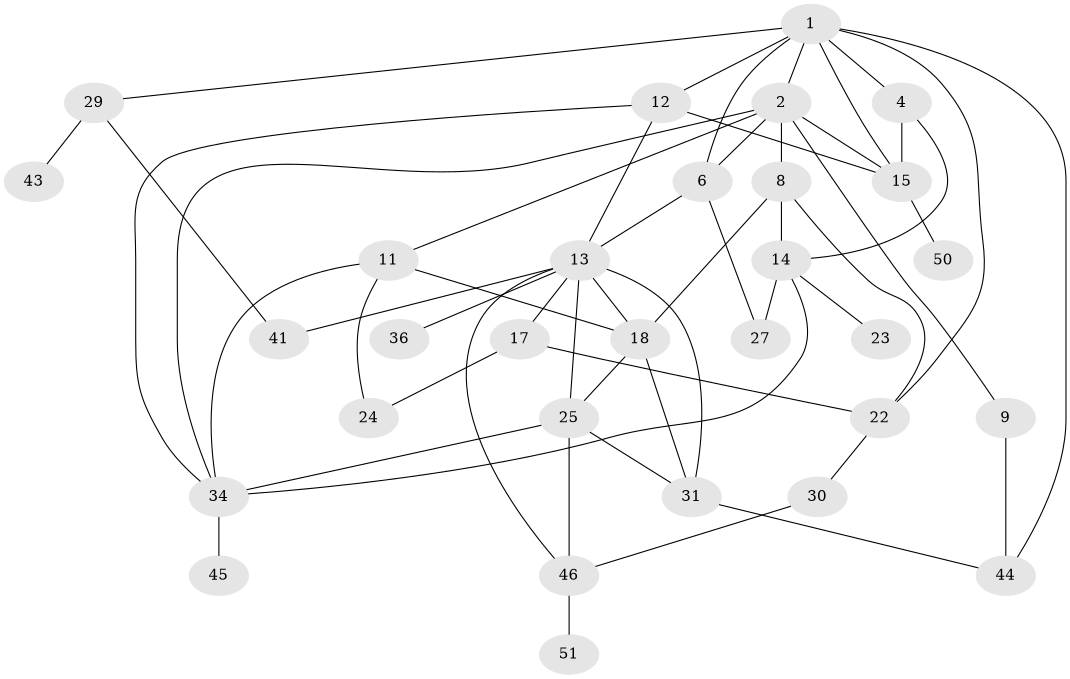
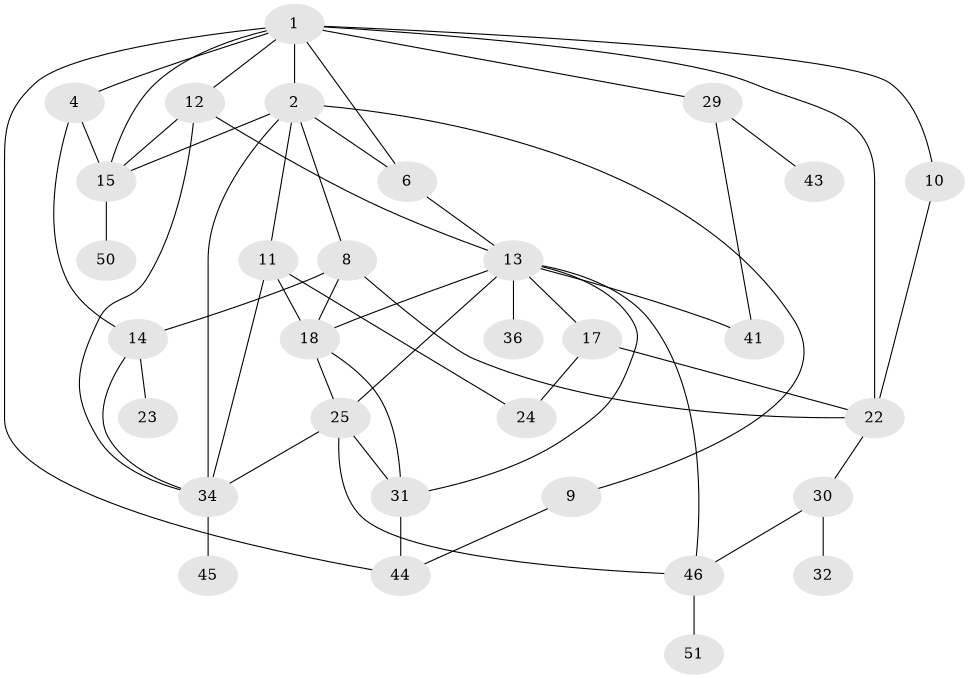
none -> (935, 182)
(761, 339) -> none
none -> (823, 576)
